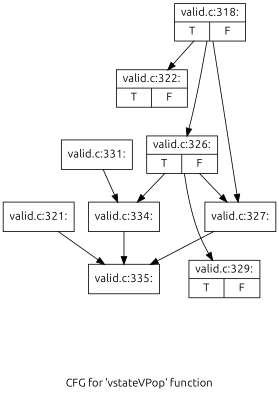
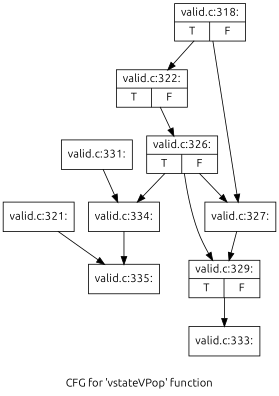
(199, 85) -> (165, 118)
(186, 246) -> (234, 242)
none -> (224, 341)
